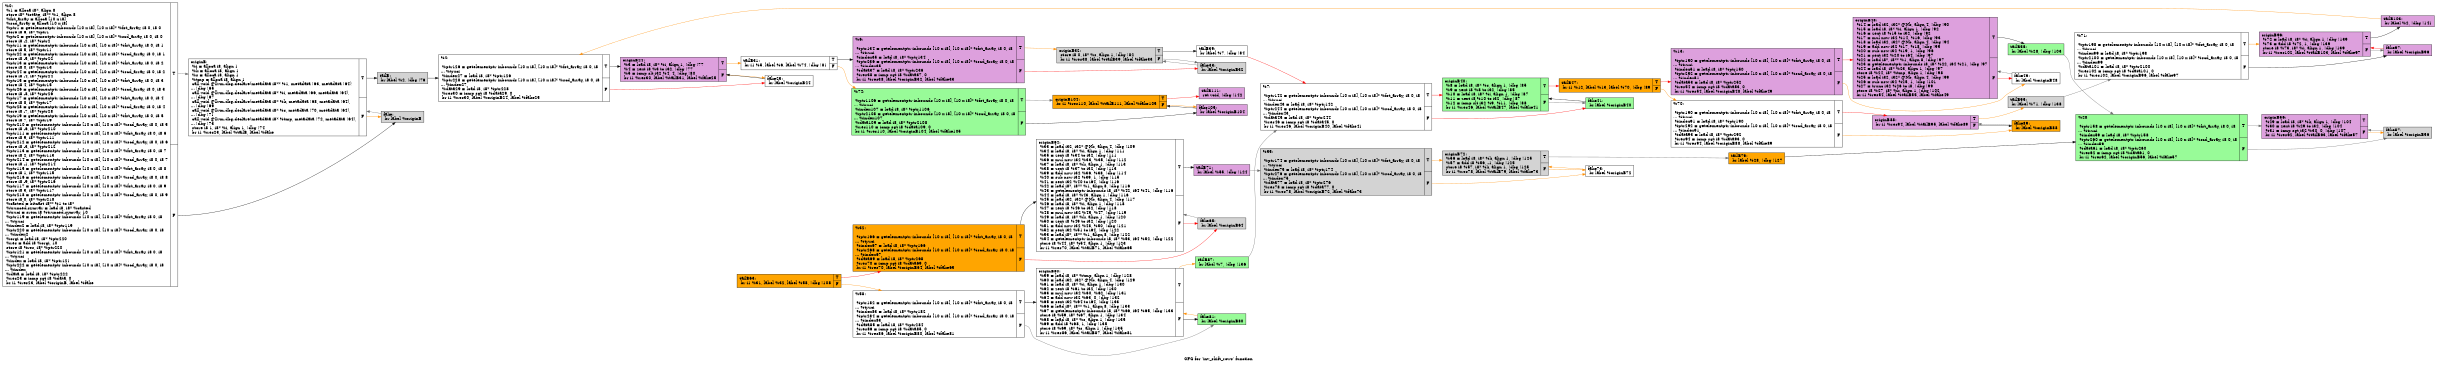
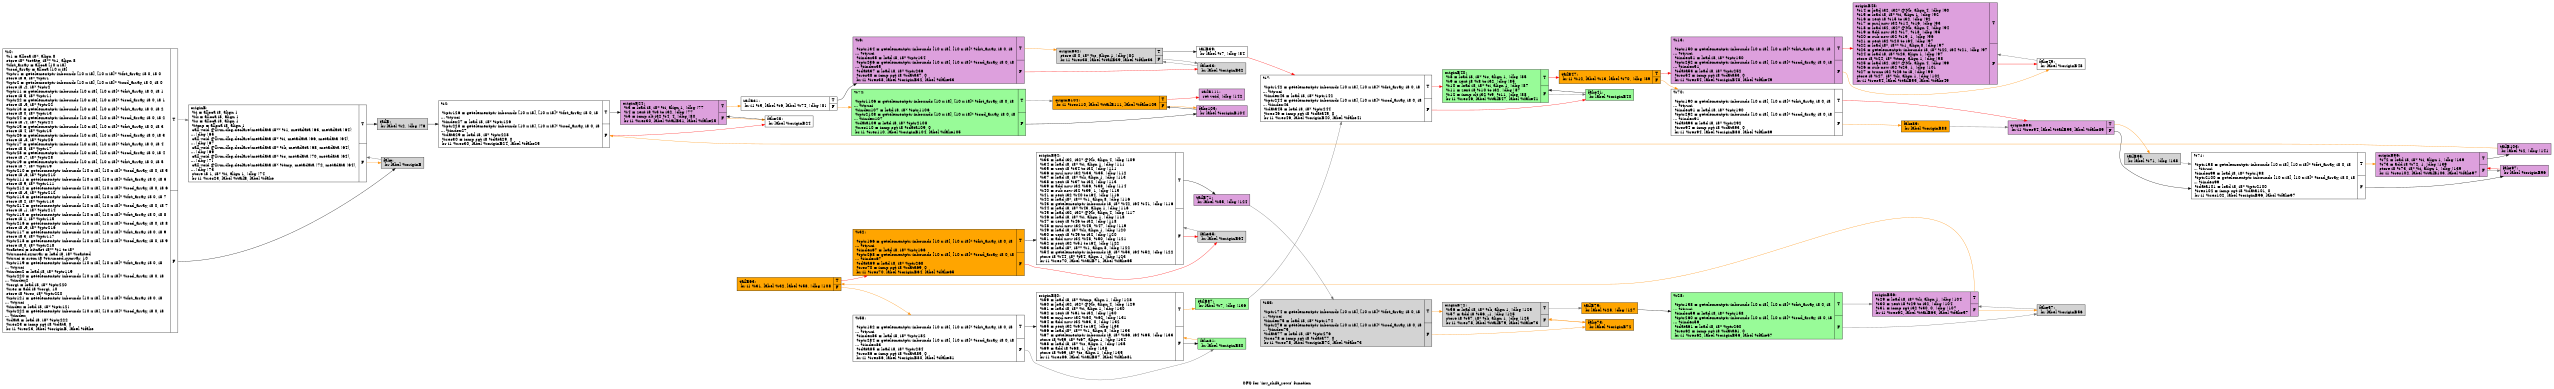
(2036, 49) -> none
(1994, 126) -> (2135, 175)
(1610, 171) -> (1610, 325)
none -> (1437, 284)
